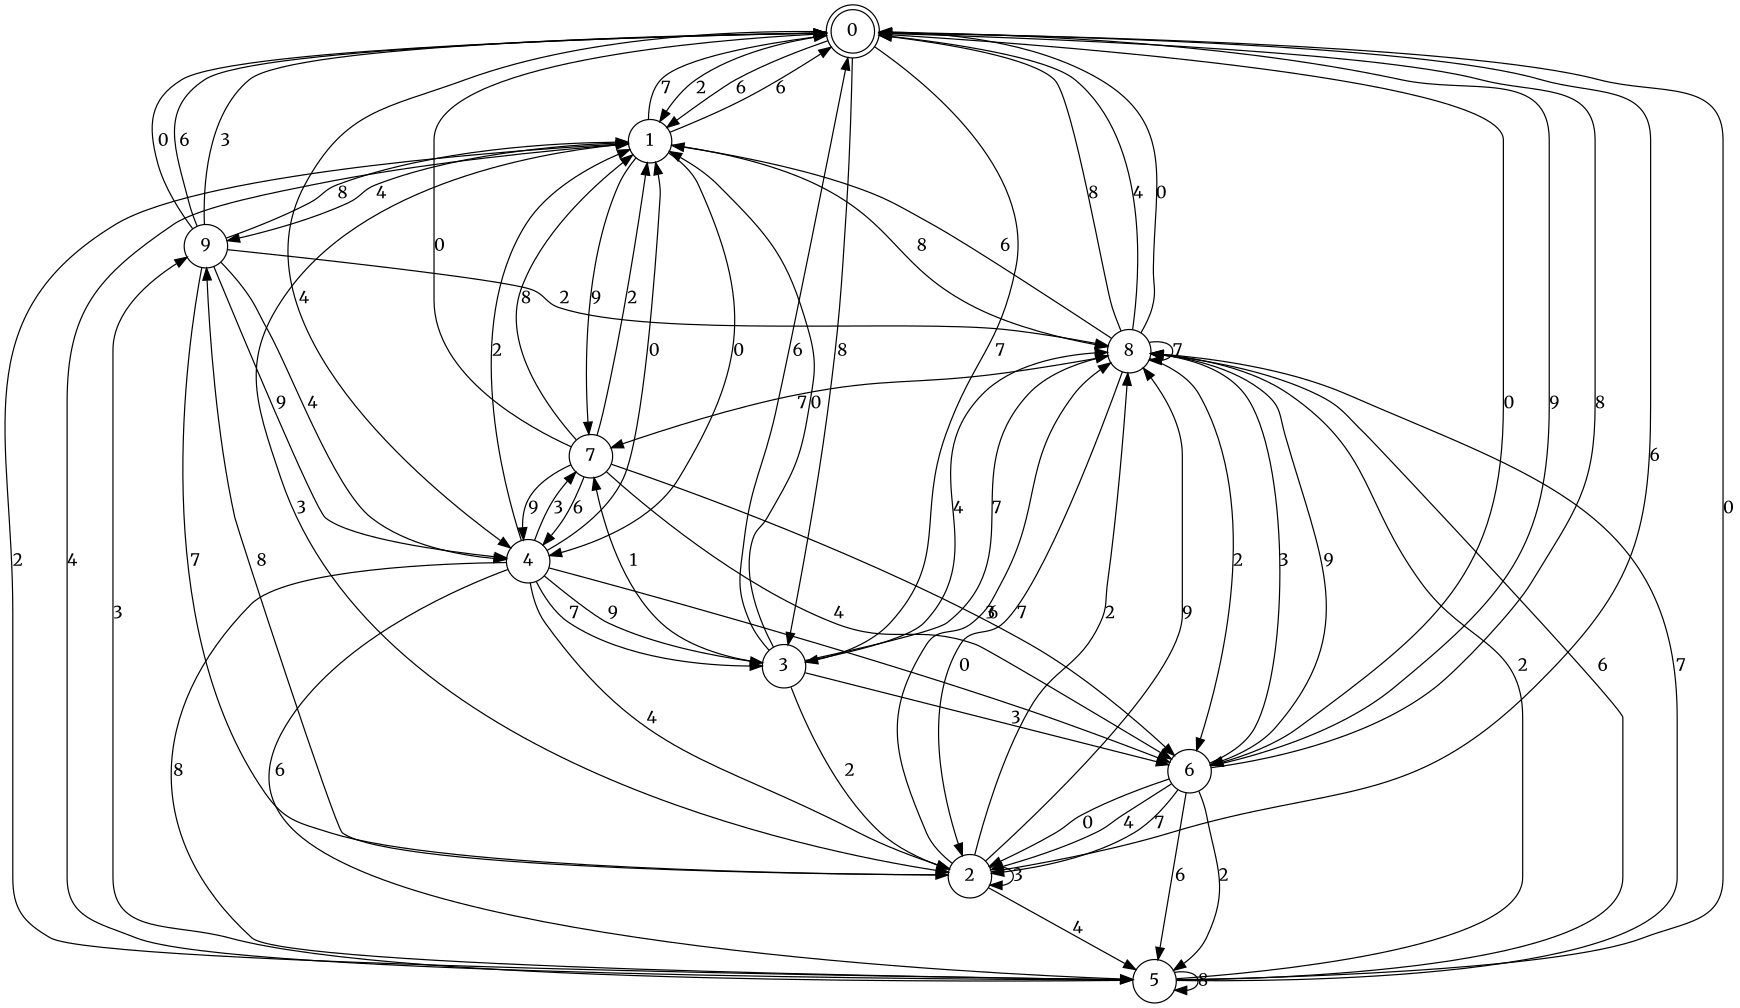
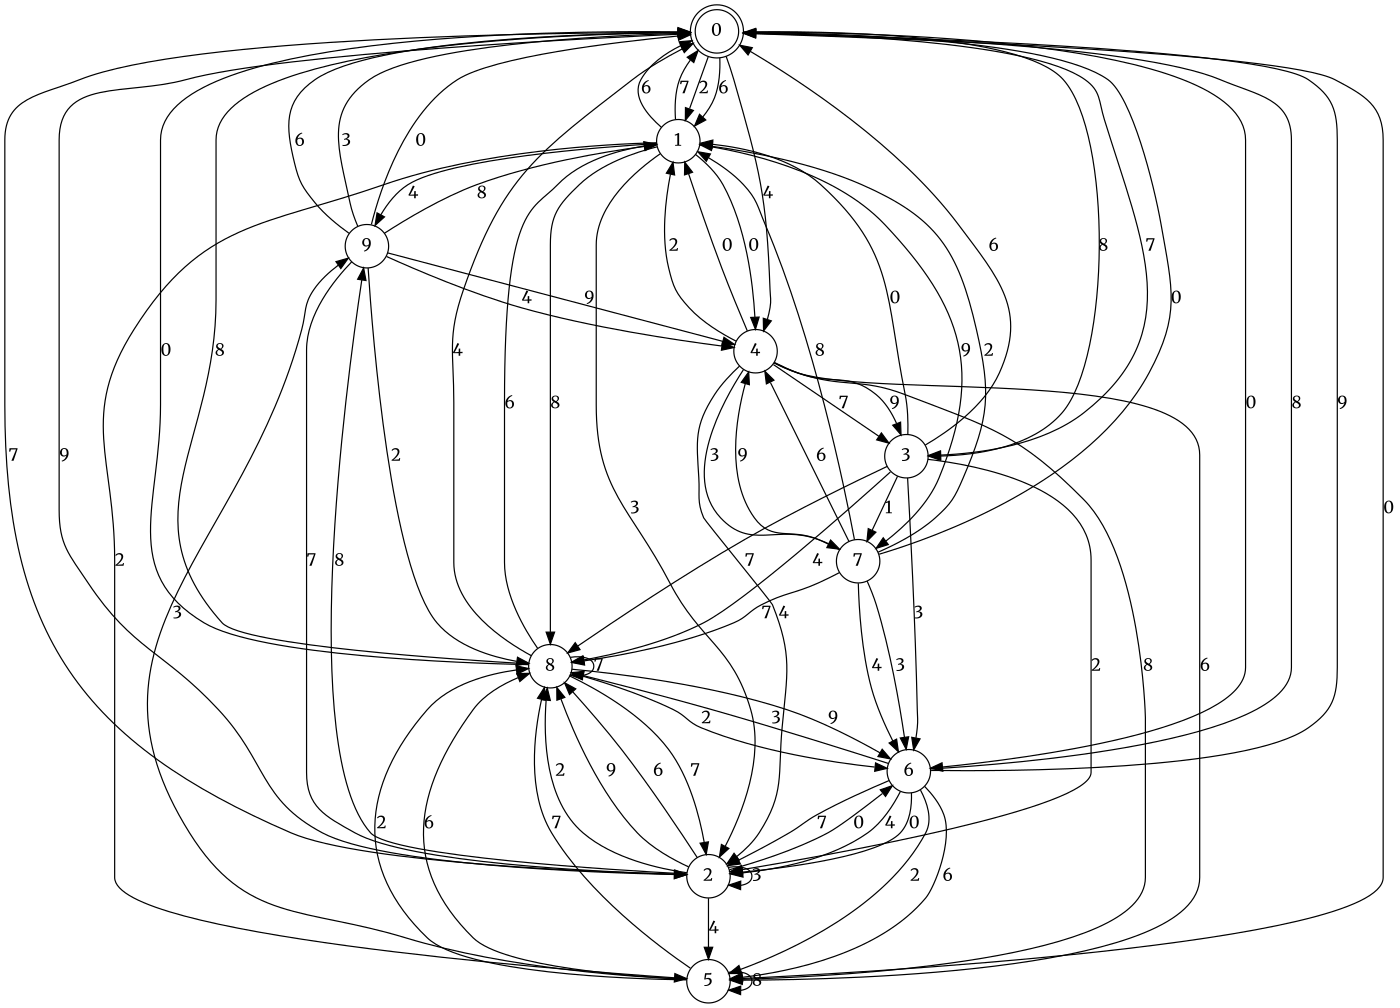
none -> (59, 385)
(862, 385) -> (716, 630)
(1655, 456) -> (14, 456)
(871, 660) -> (811, 841)
(67, 854) -> none
